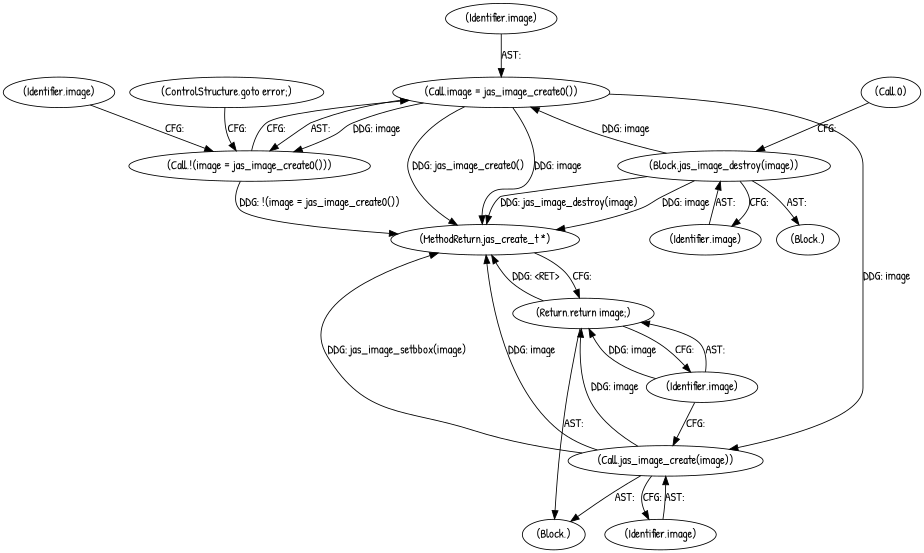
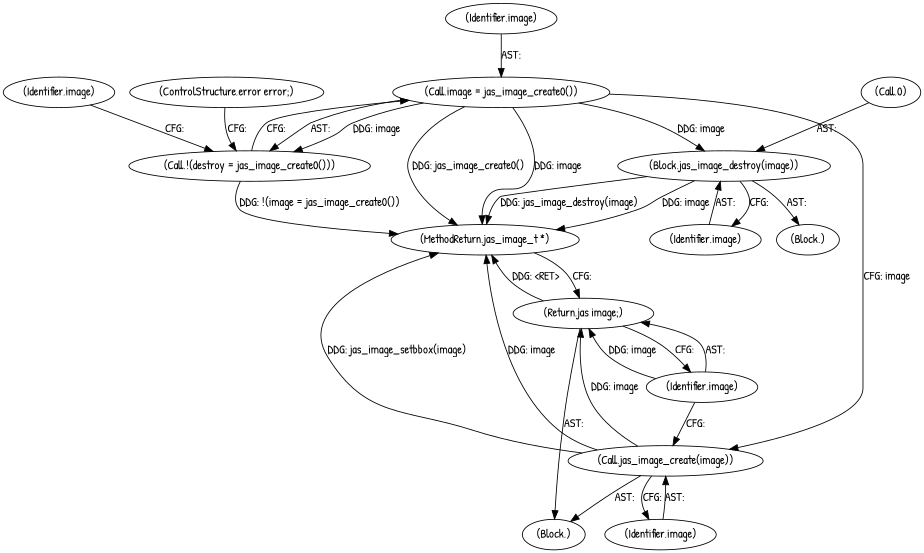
(227, 92) -> (227, 92)
(828, 129) -> (828, 129)
(601, 135) -> (640, 118)
(250, 166) -> (250, 166)
(485, 240) -> (485, 240)
(887, 277) -> (887, 277)
(583, 313) -> (583, 313)
